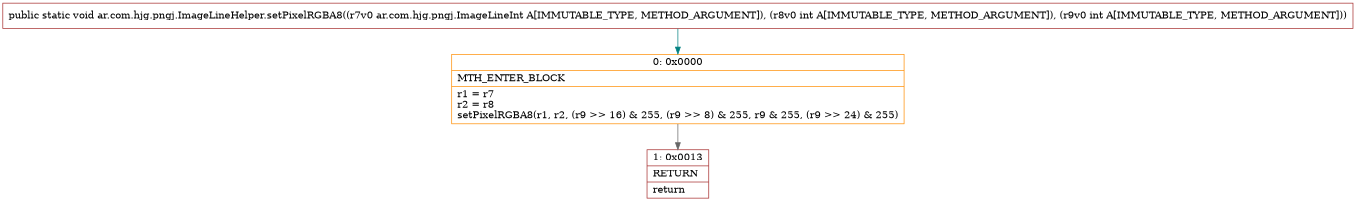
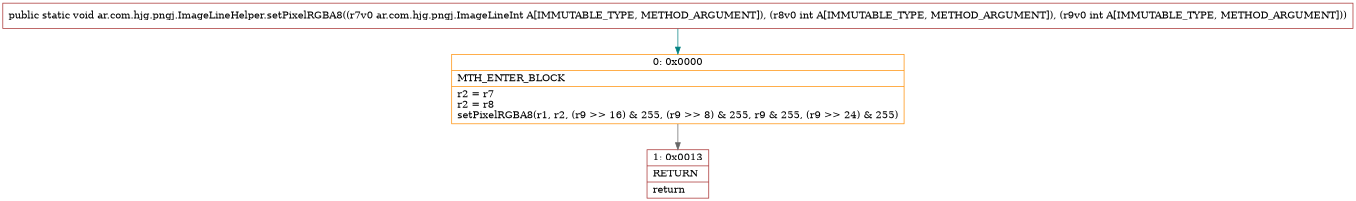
(476, 94) -> (476, 94)
